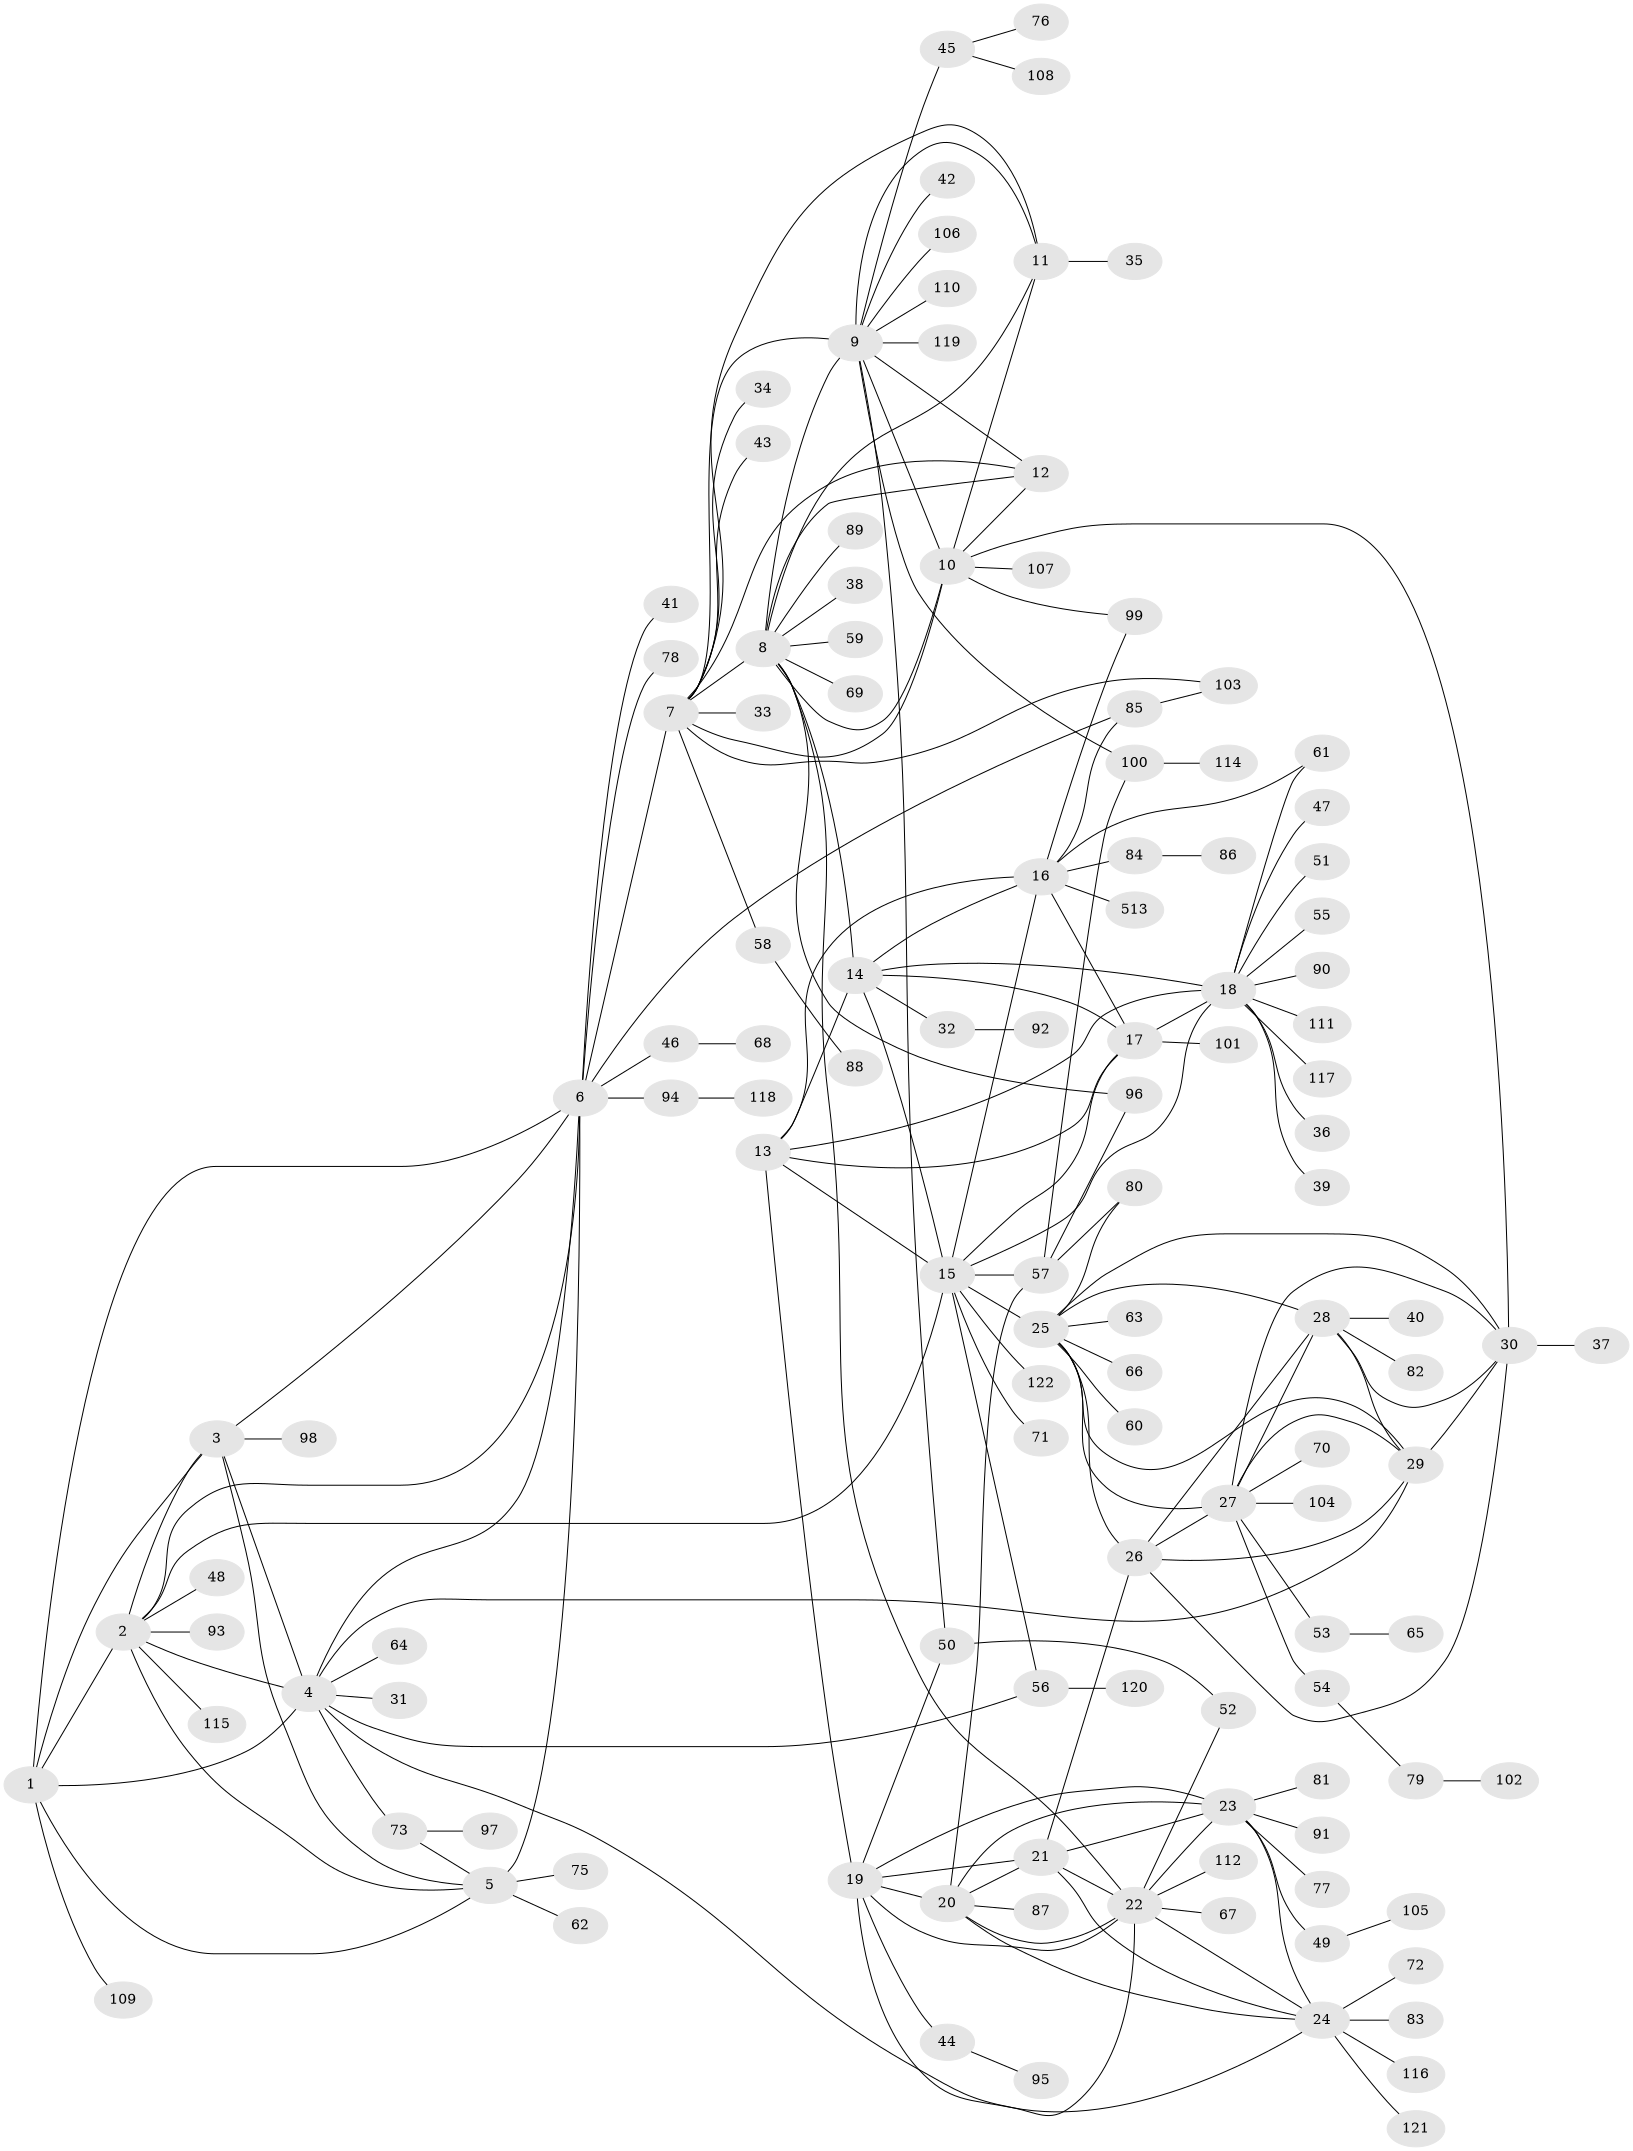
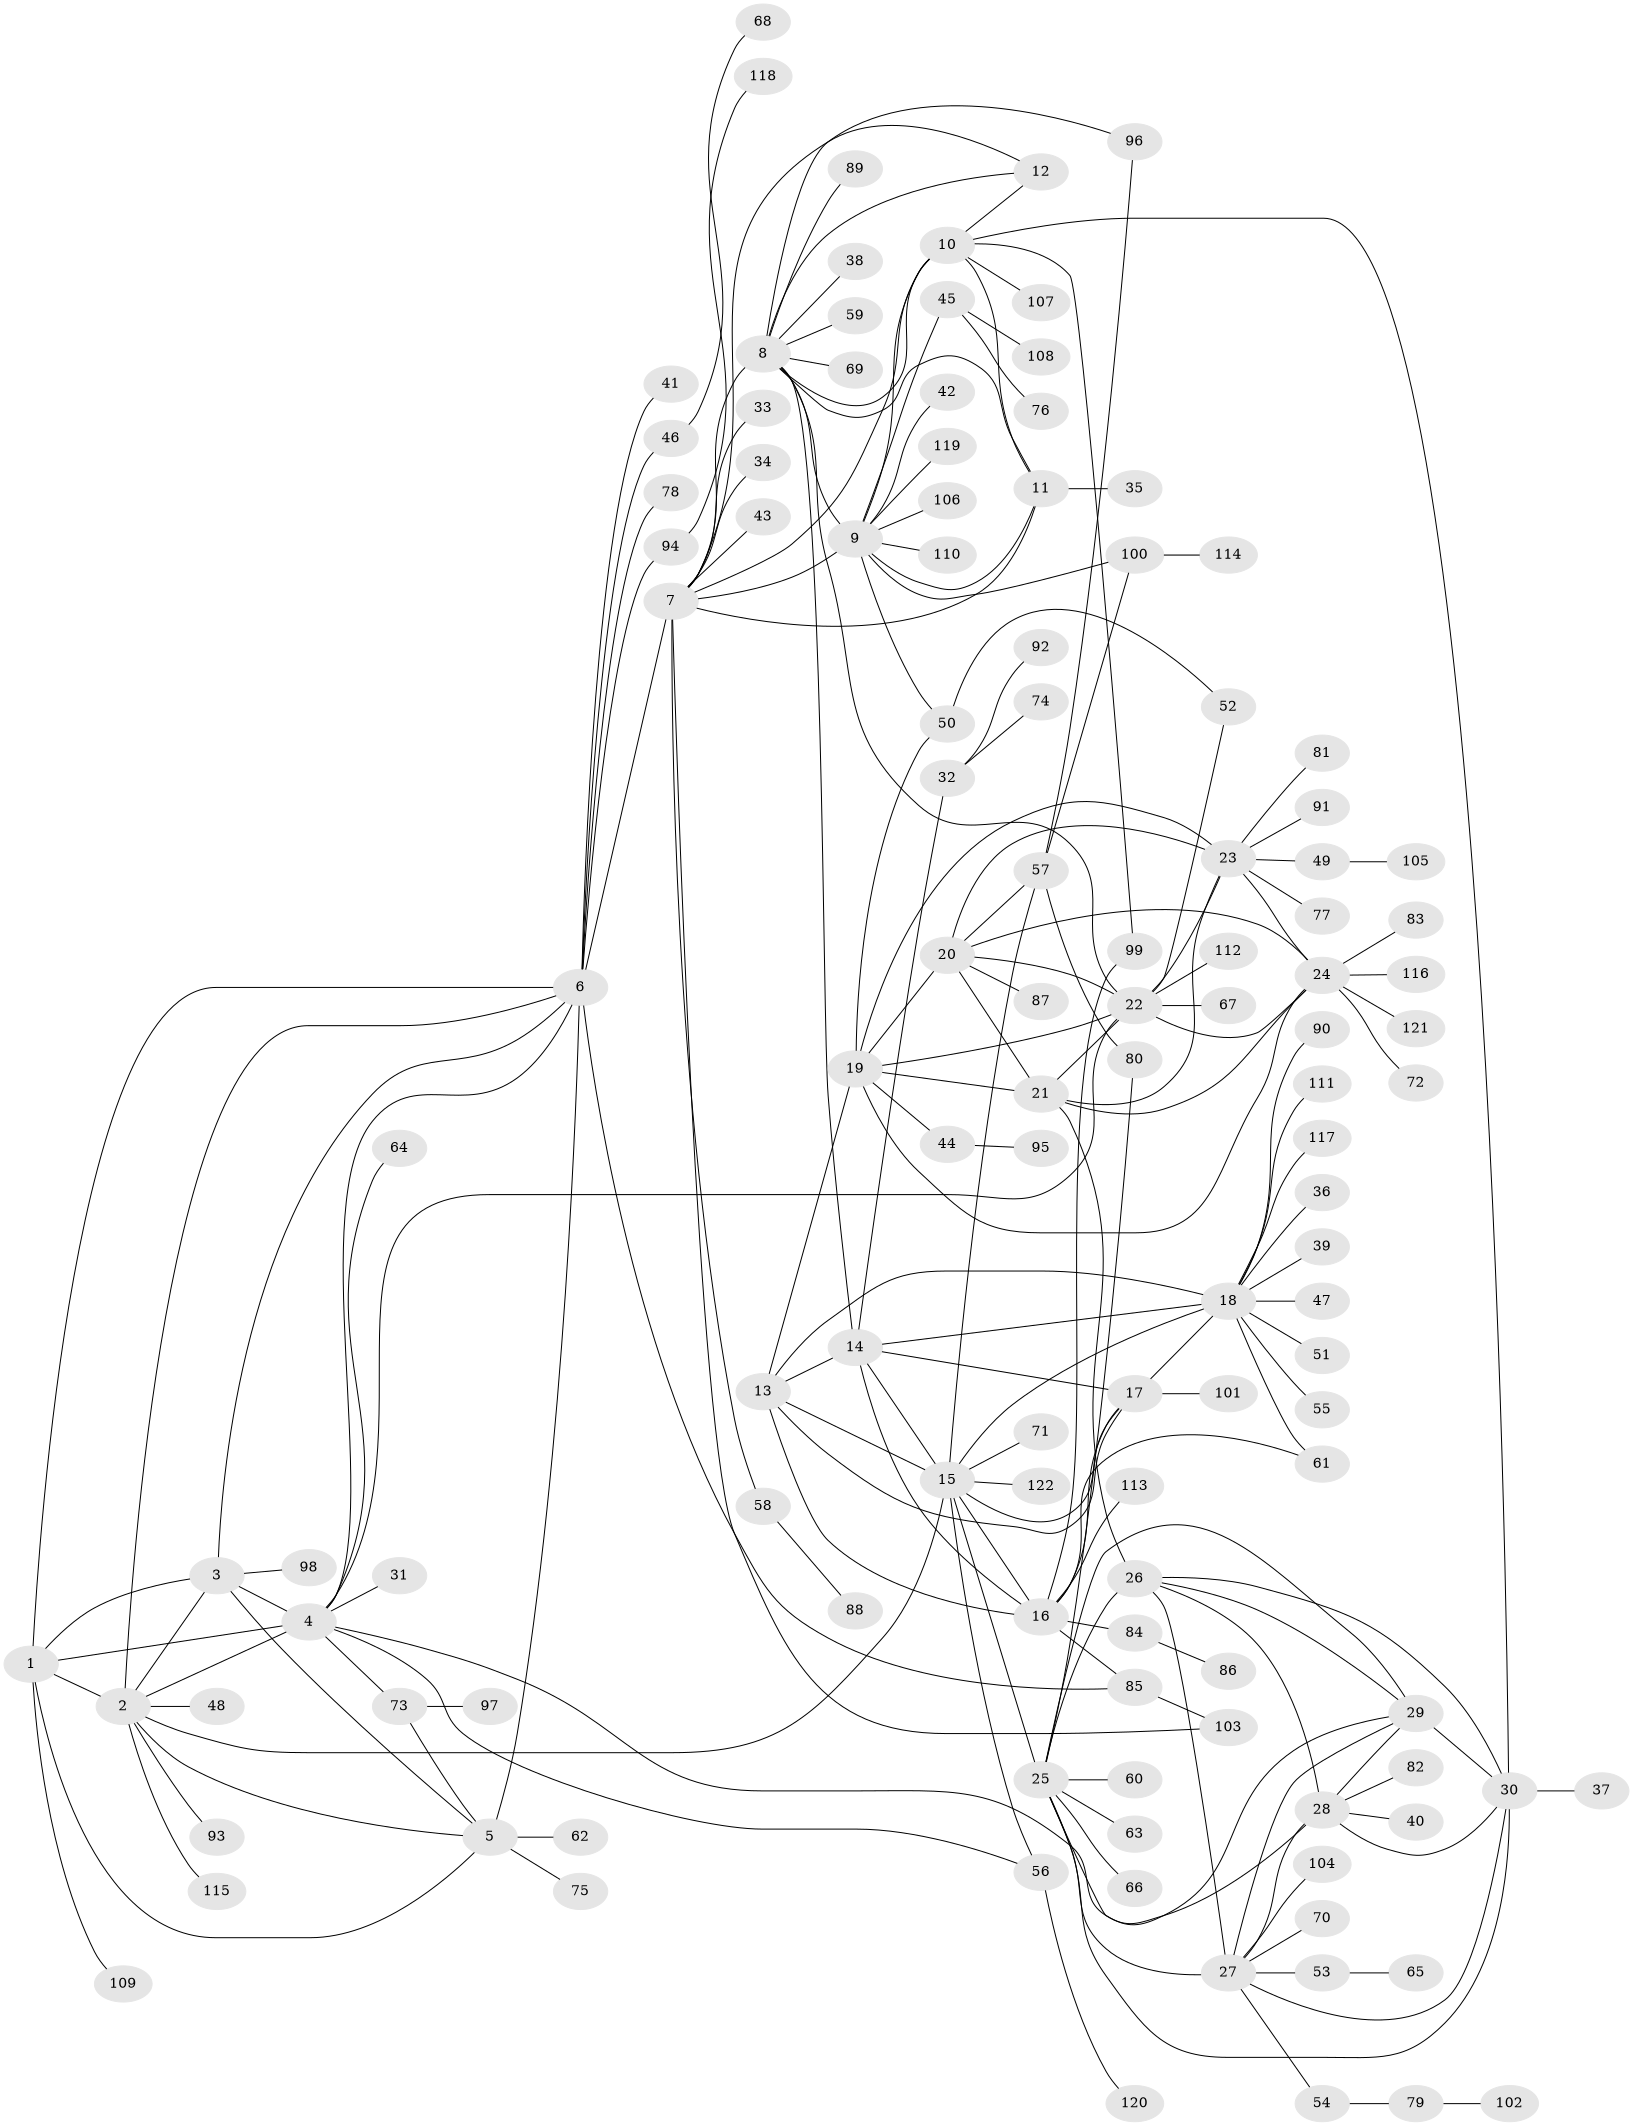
(948, 408) -> none
none -> (1041, 702)
(1135, 910) -> (1135, 1486)
